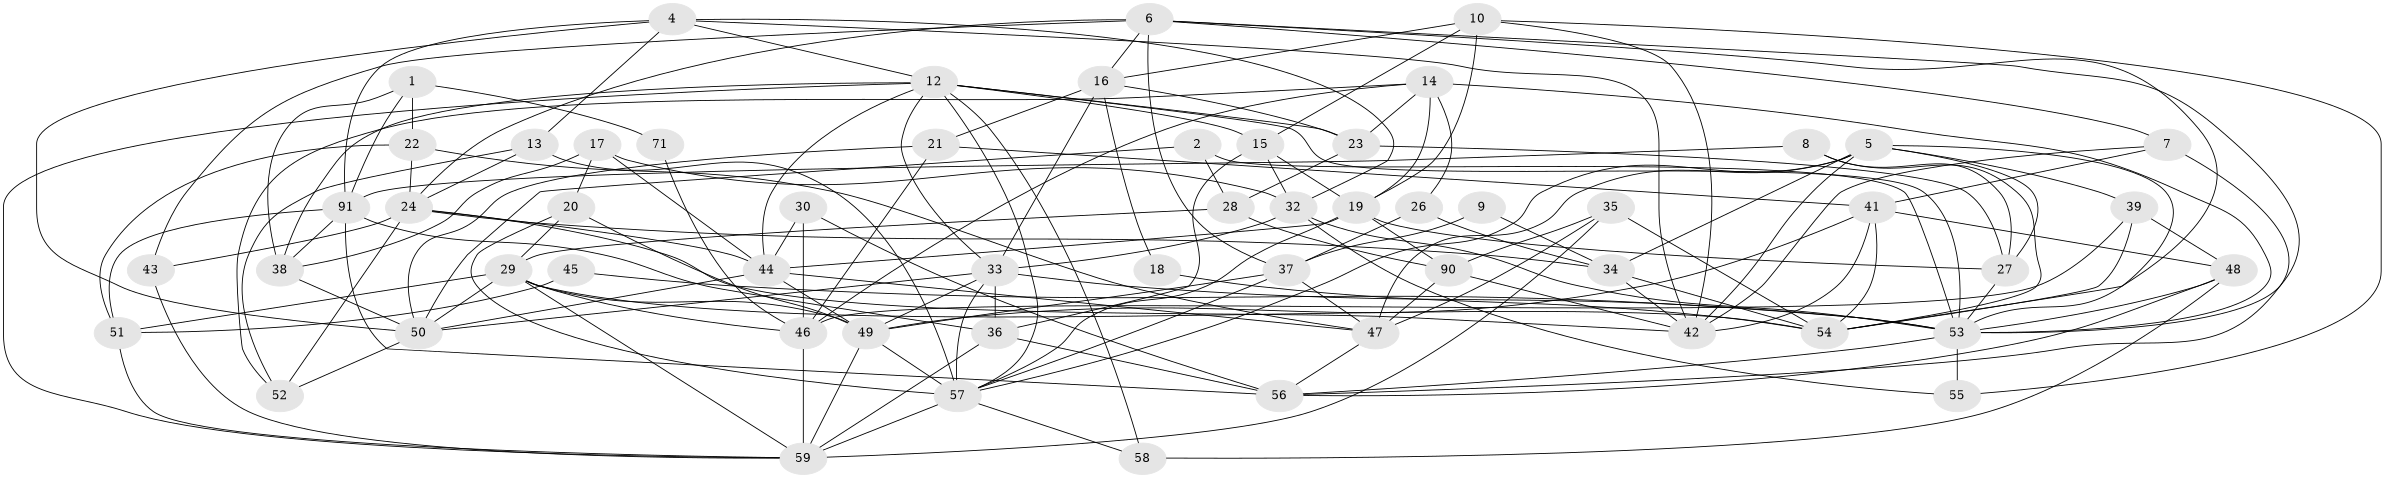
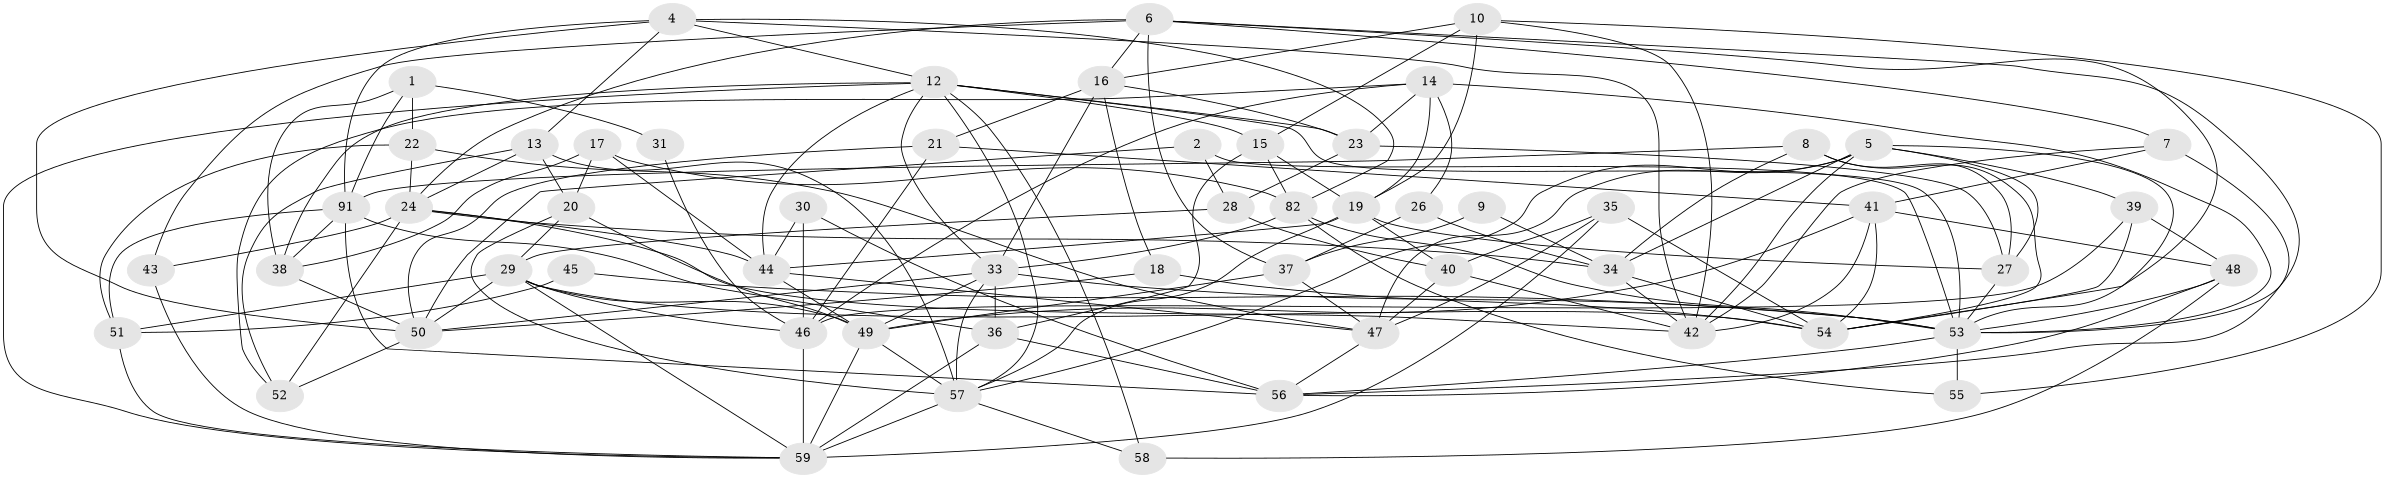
(660, 145) -> (660, 145)
none -> (550, 172)
none -> (1698, 202)
(1294, 208) -> (1294, 208)
(1449, 270) -> (1449, 270)
(578, 304) -> (702, 313)
(1123, 336) -> none
